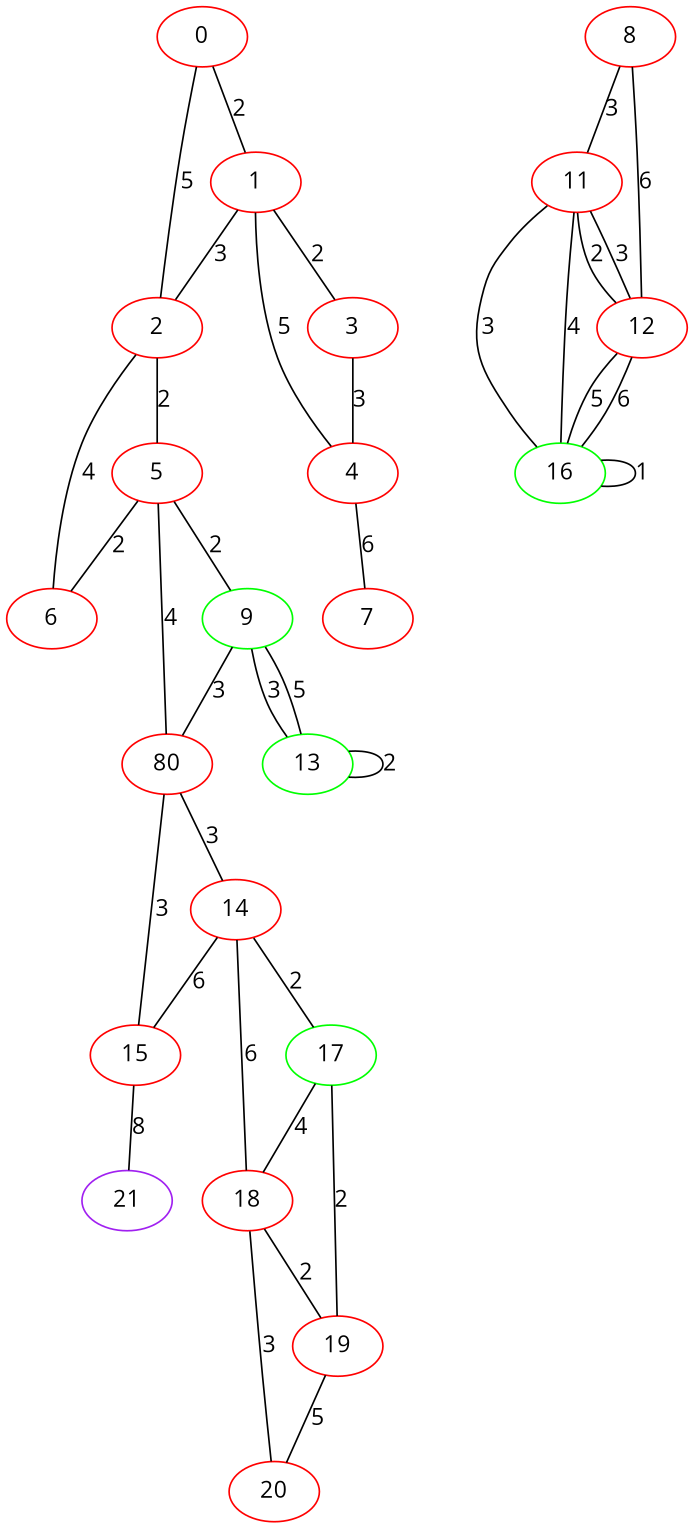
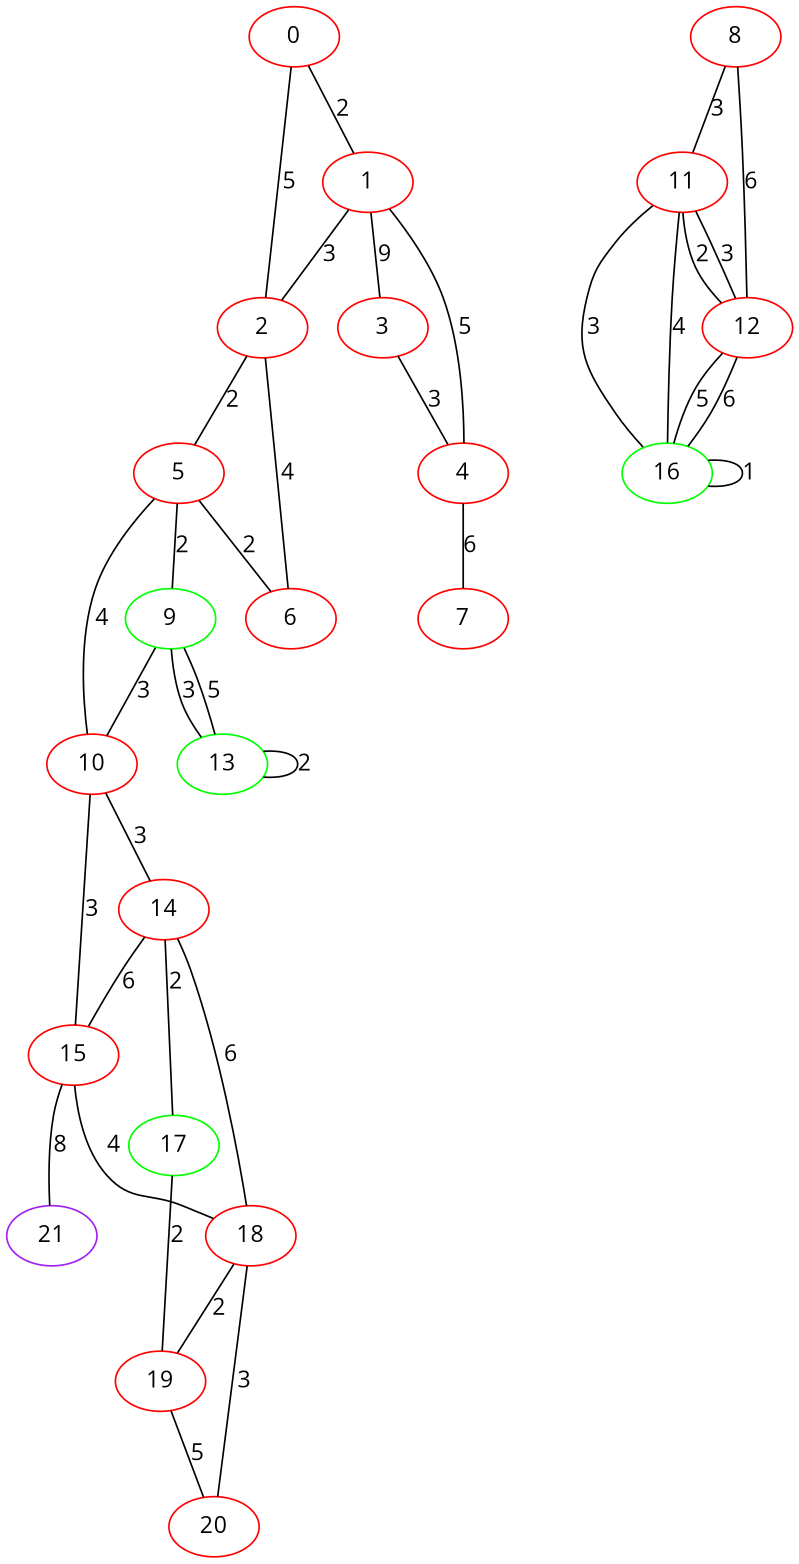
(319, 255) -> (385, 255)
(167, 764) -> (92, 764)
(289, 1128) -> (114, 1182)
